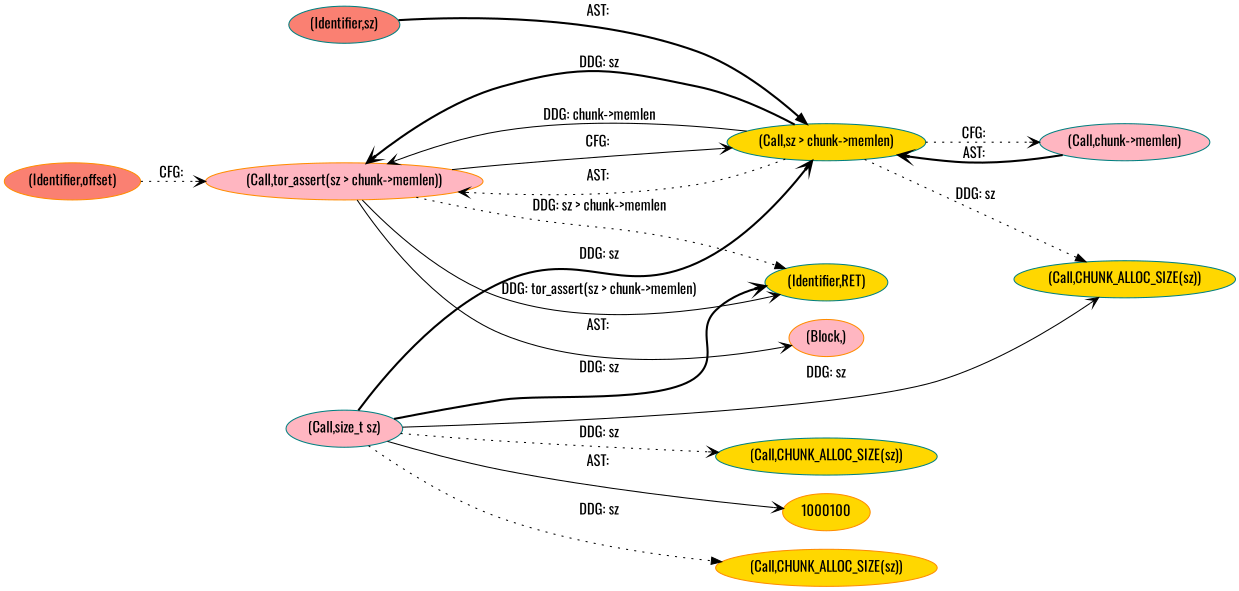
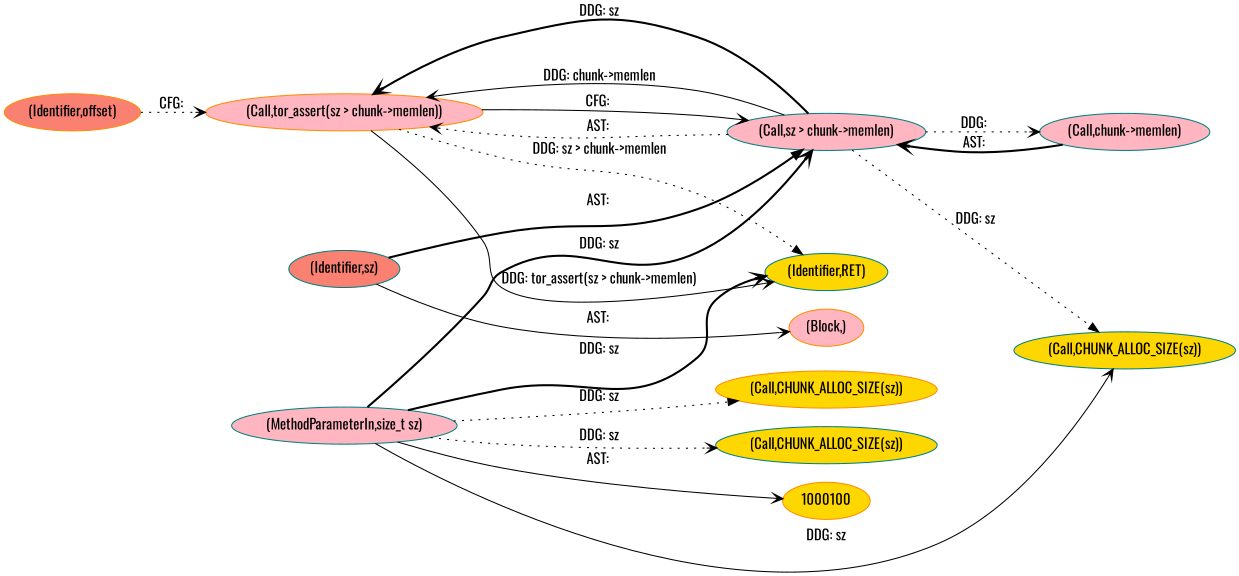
(976, 134) -> (976, 124)
(826, 142) -> (826, 132)
(542, 347) -> (574, 336)
(344, 429) -> (344, 426)
